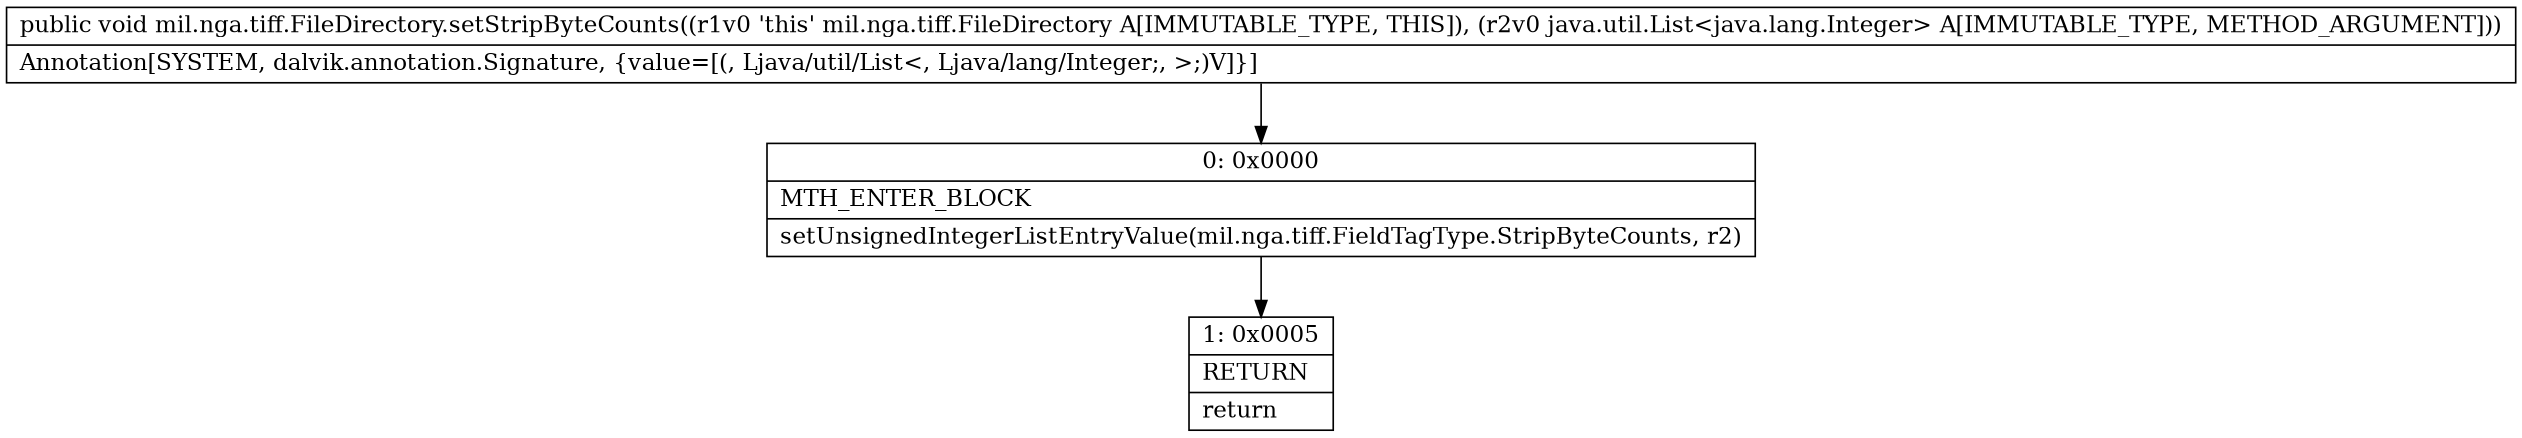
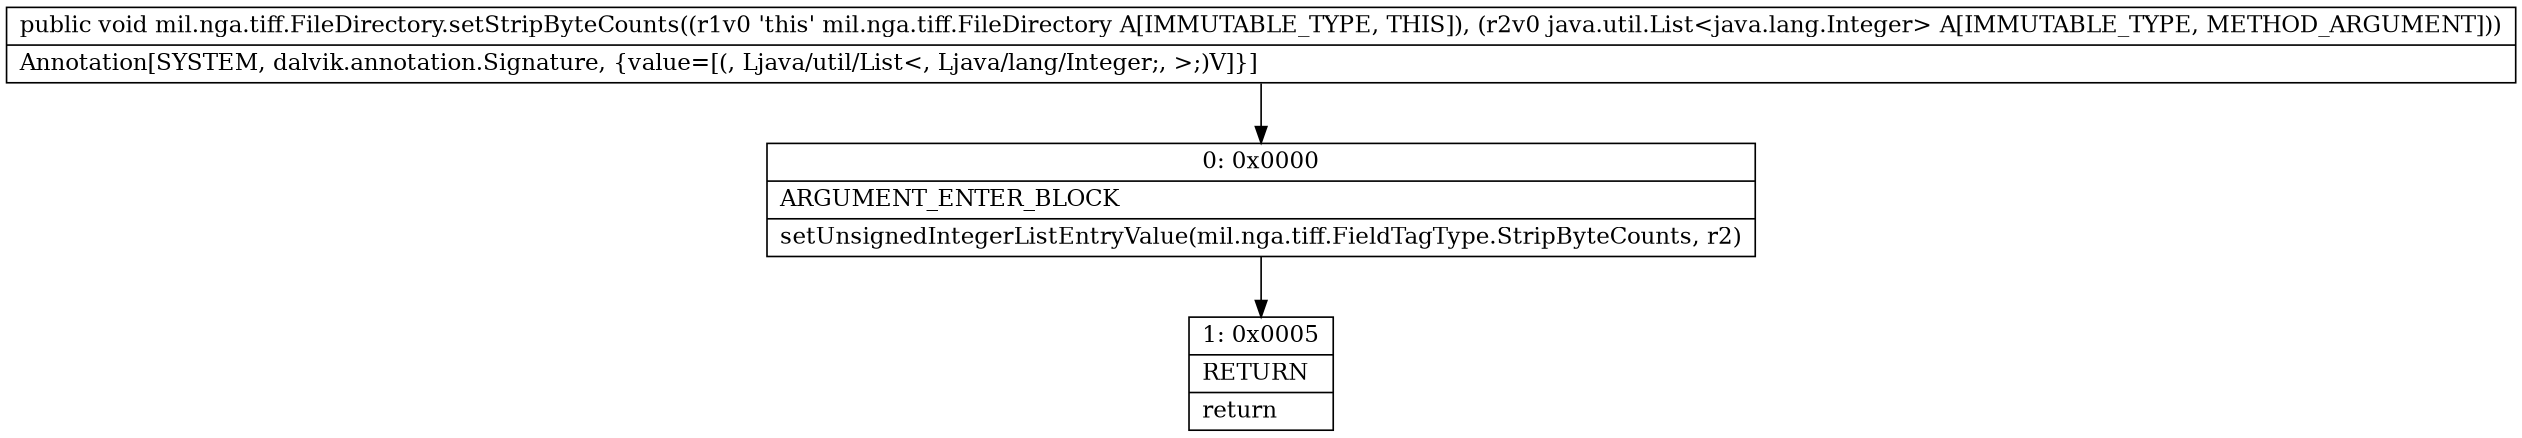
(906, 199) -> (951, 199)
